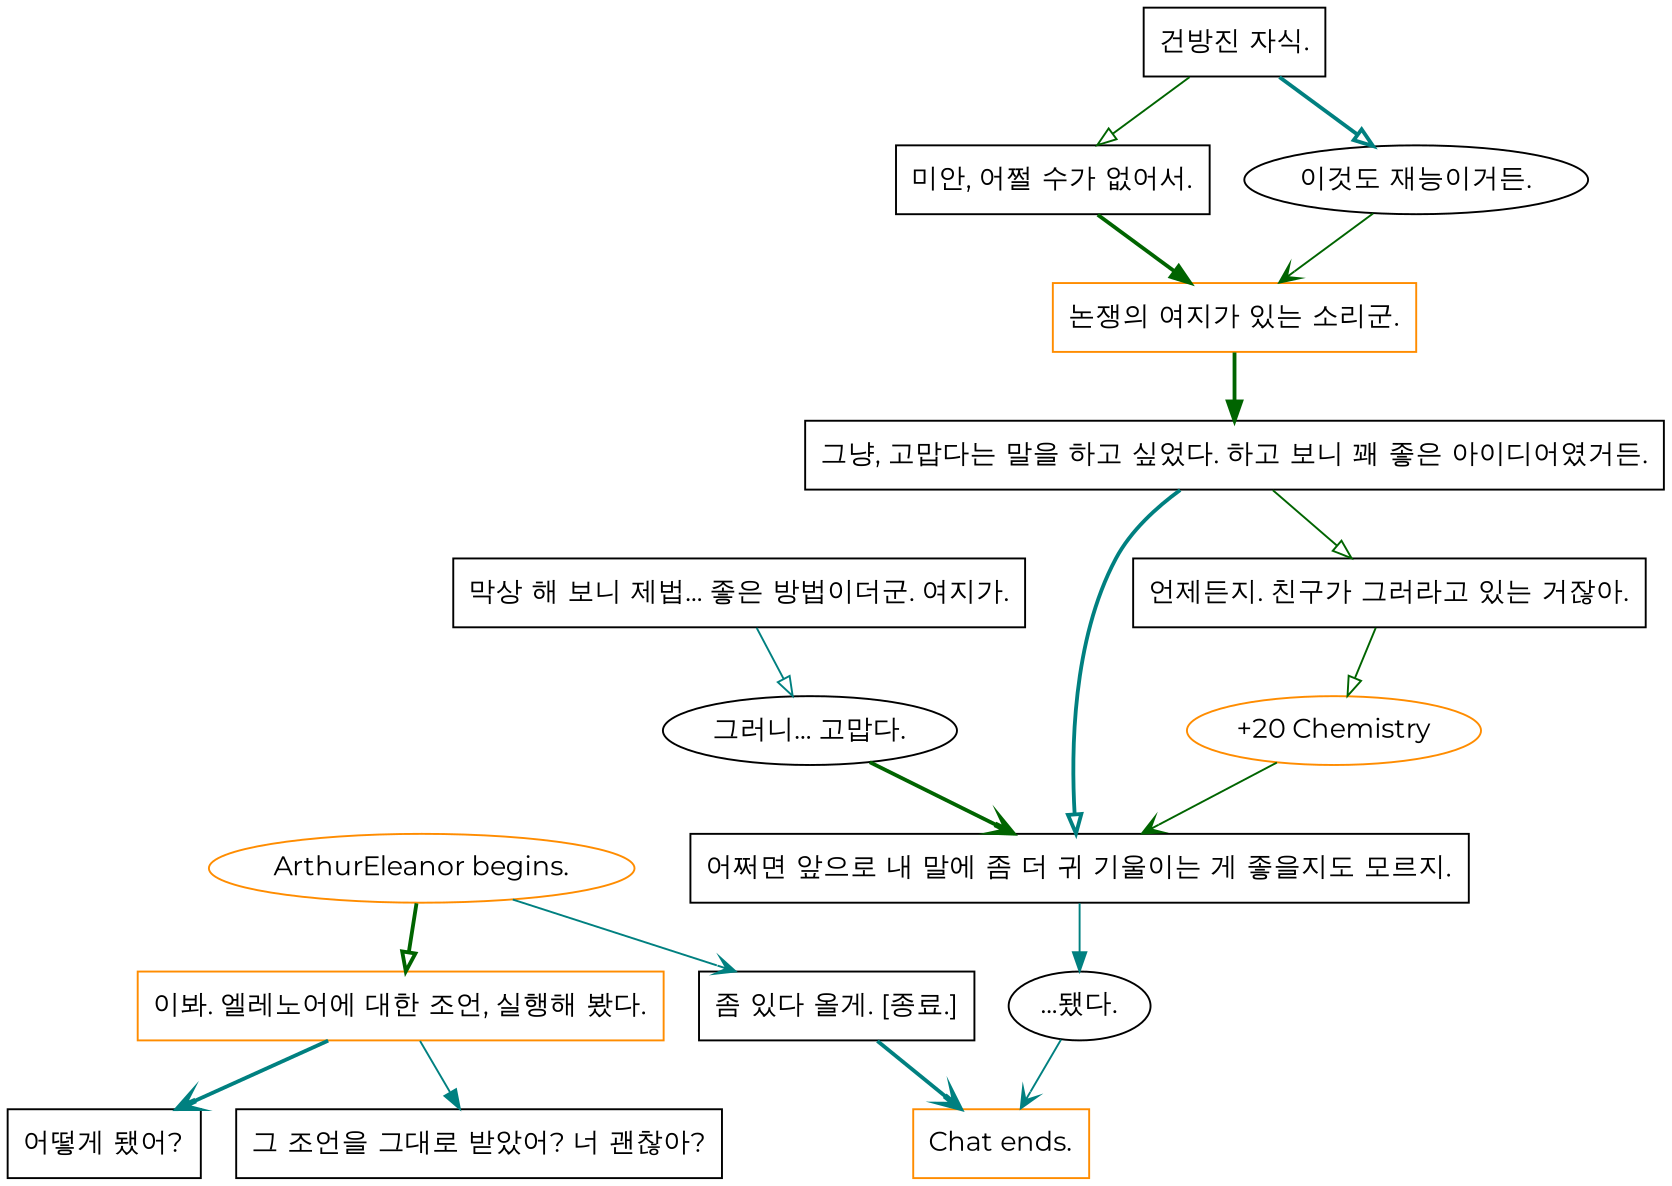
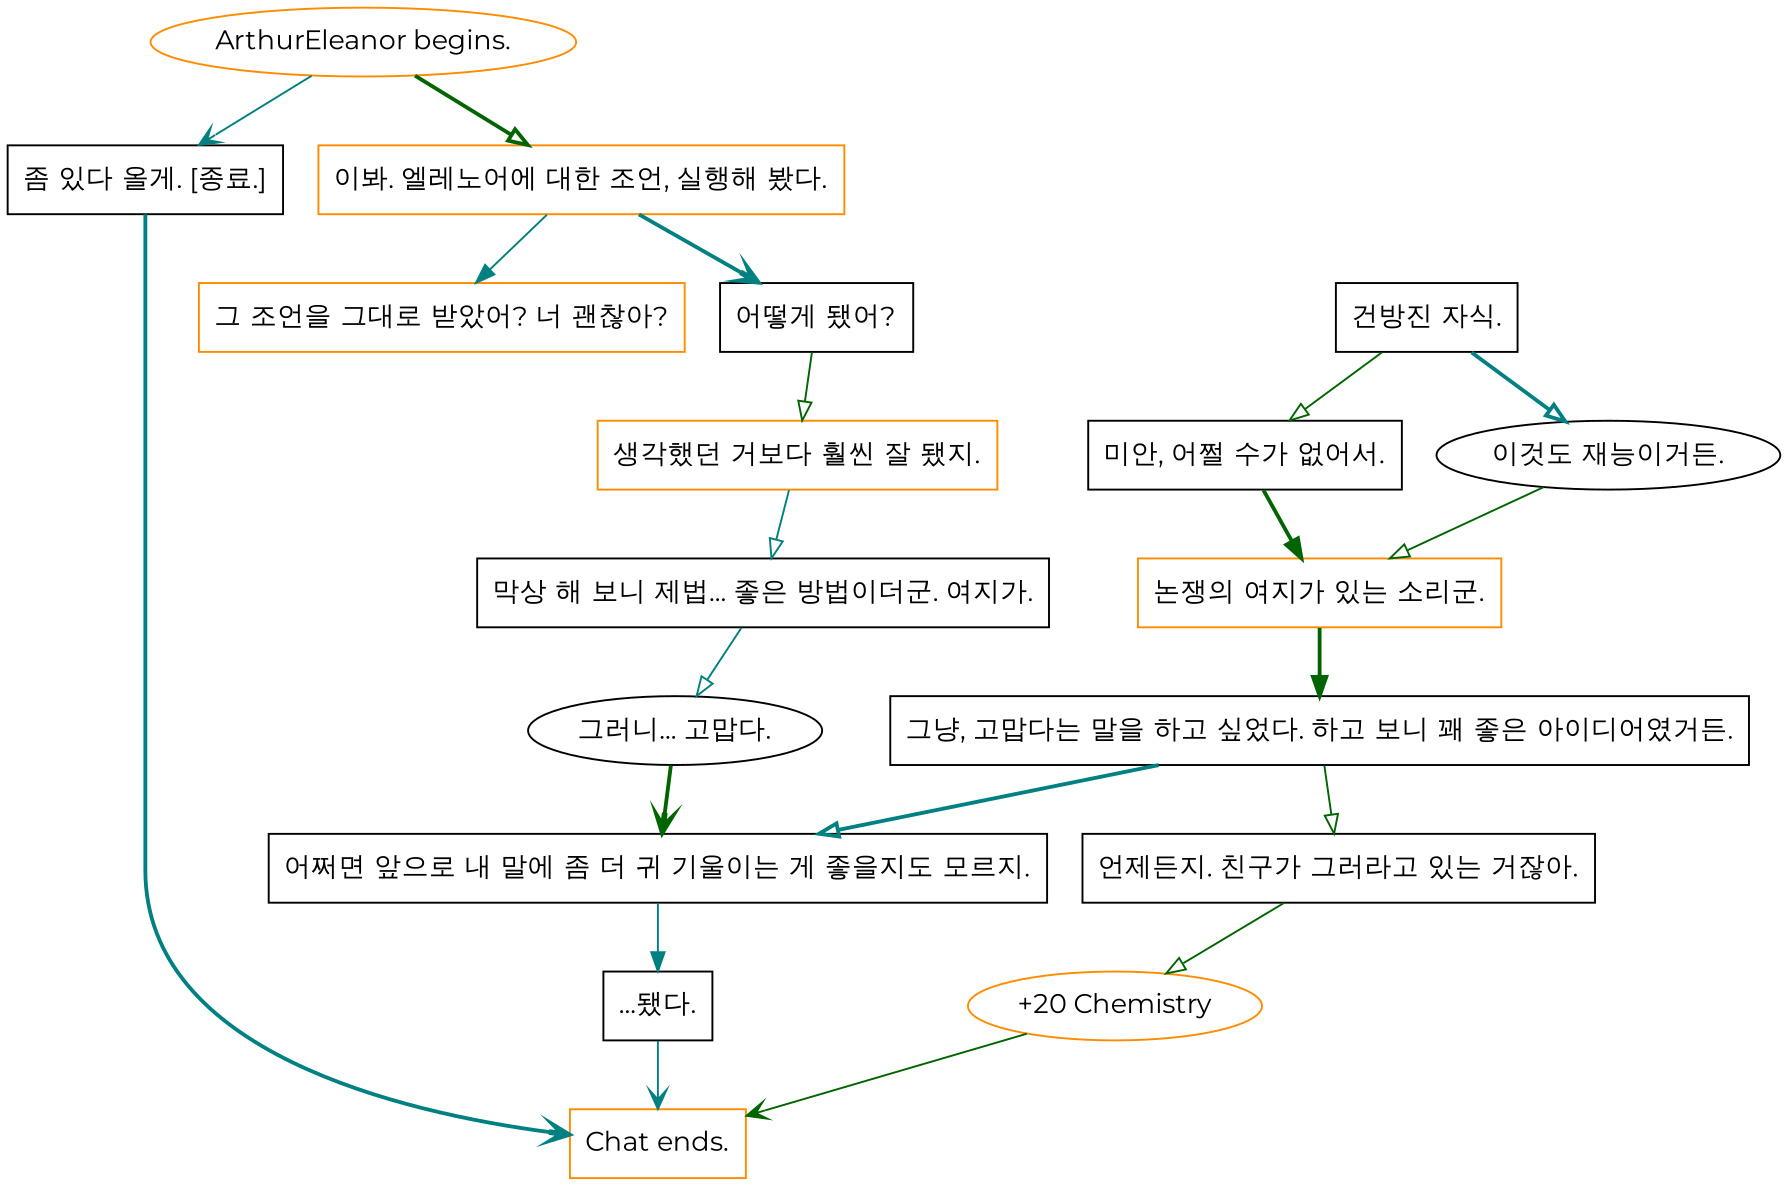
(1334, 242) -> (1475, 519)
none -> (798, 455)
(1218, 794) -> (896, 1072)
(1080, 1006) -> (658, 1006)
(479, 1144) -> (442, 317)
